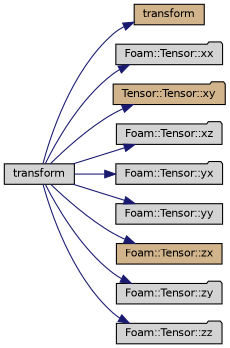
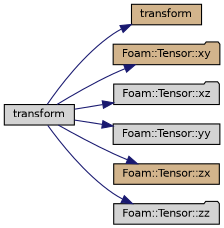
(169, 54) -> none
(169, 94) -> (167, 54)
(169, 174) -> none
(169, 294) -> none
